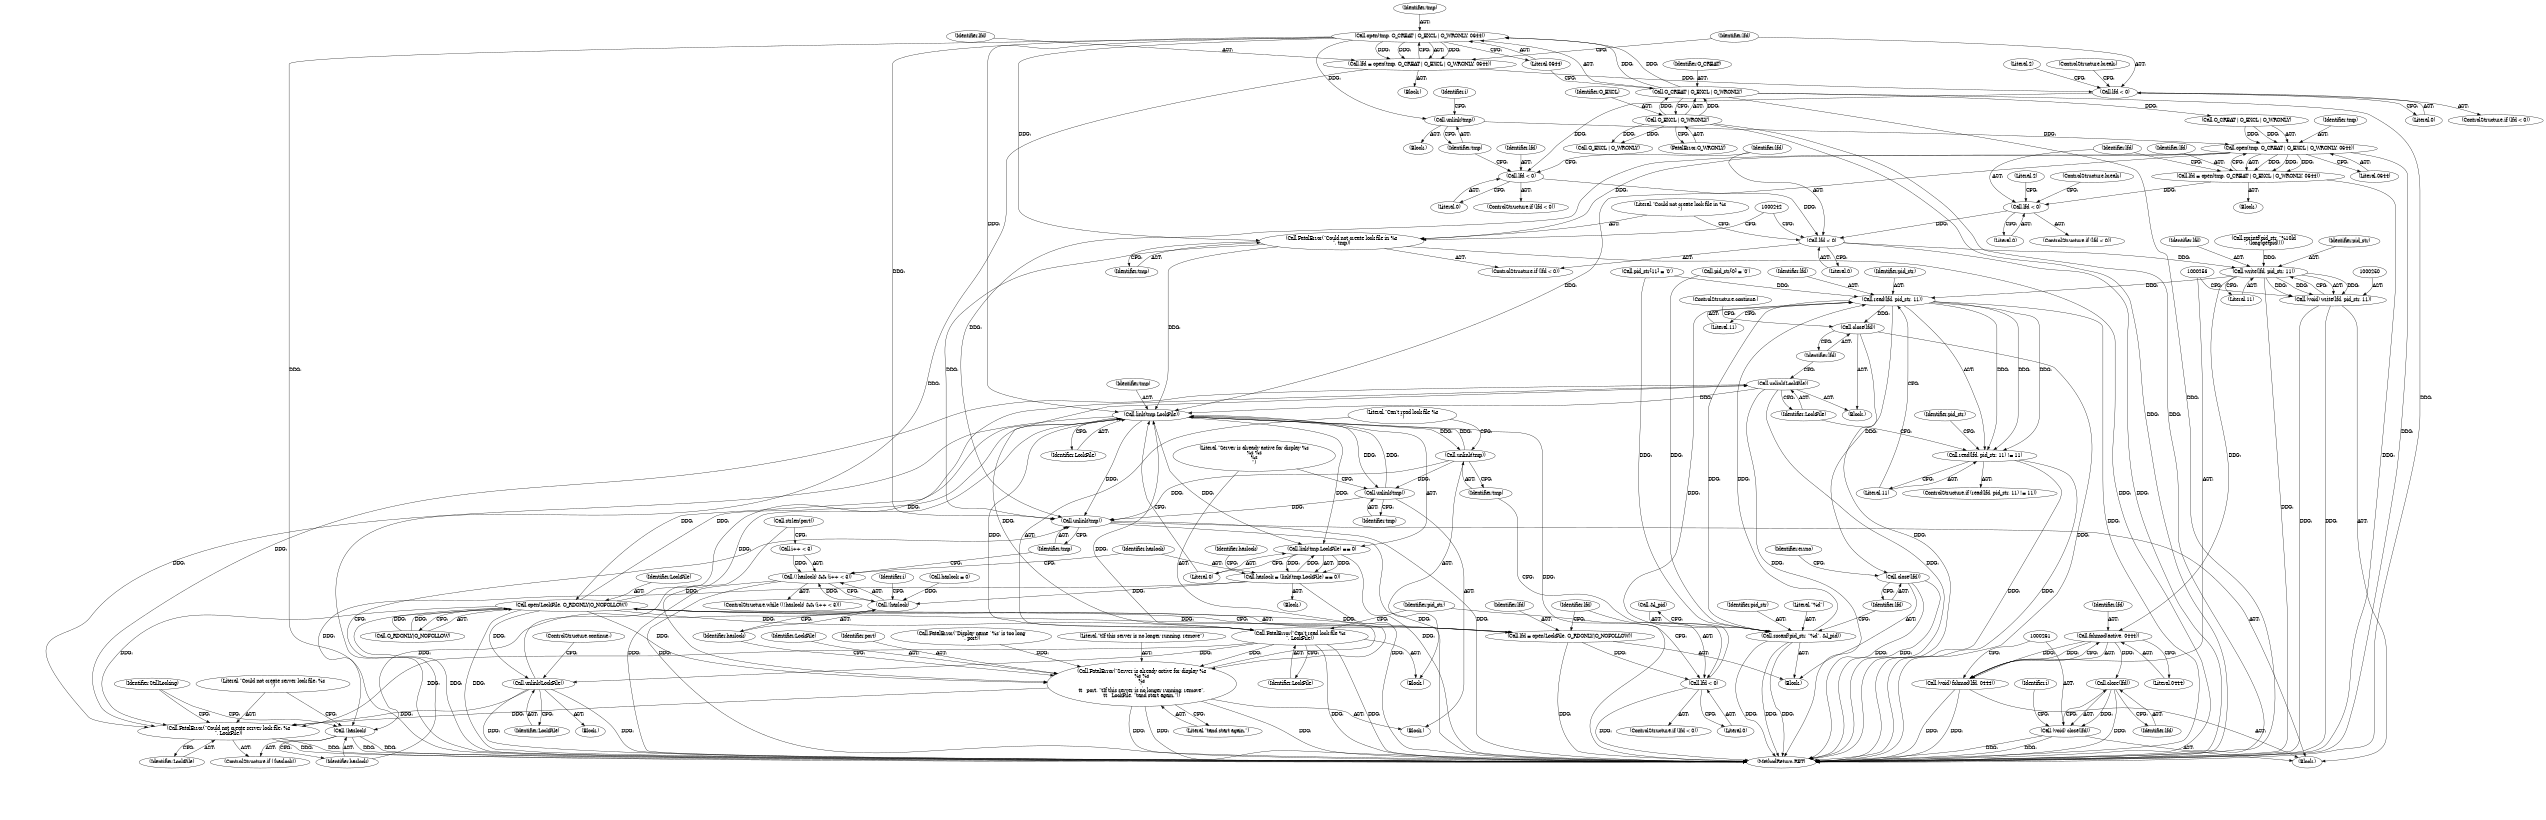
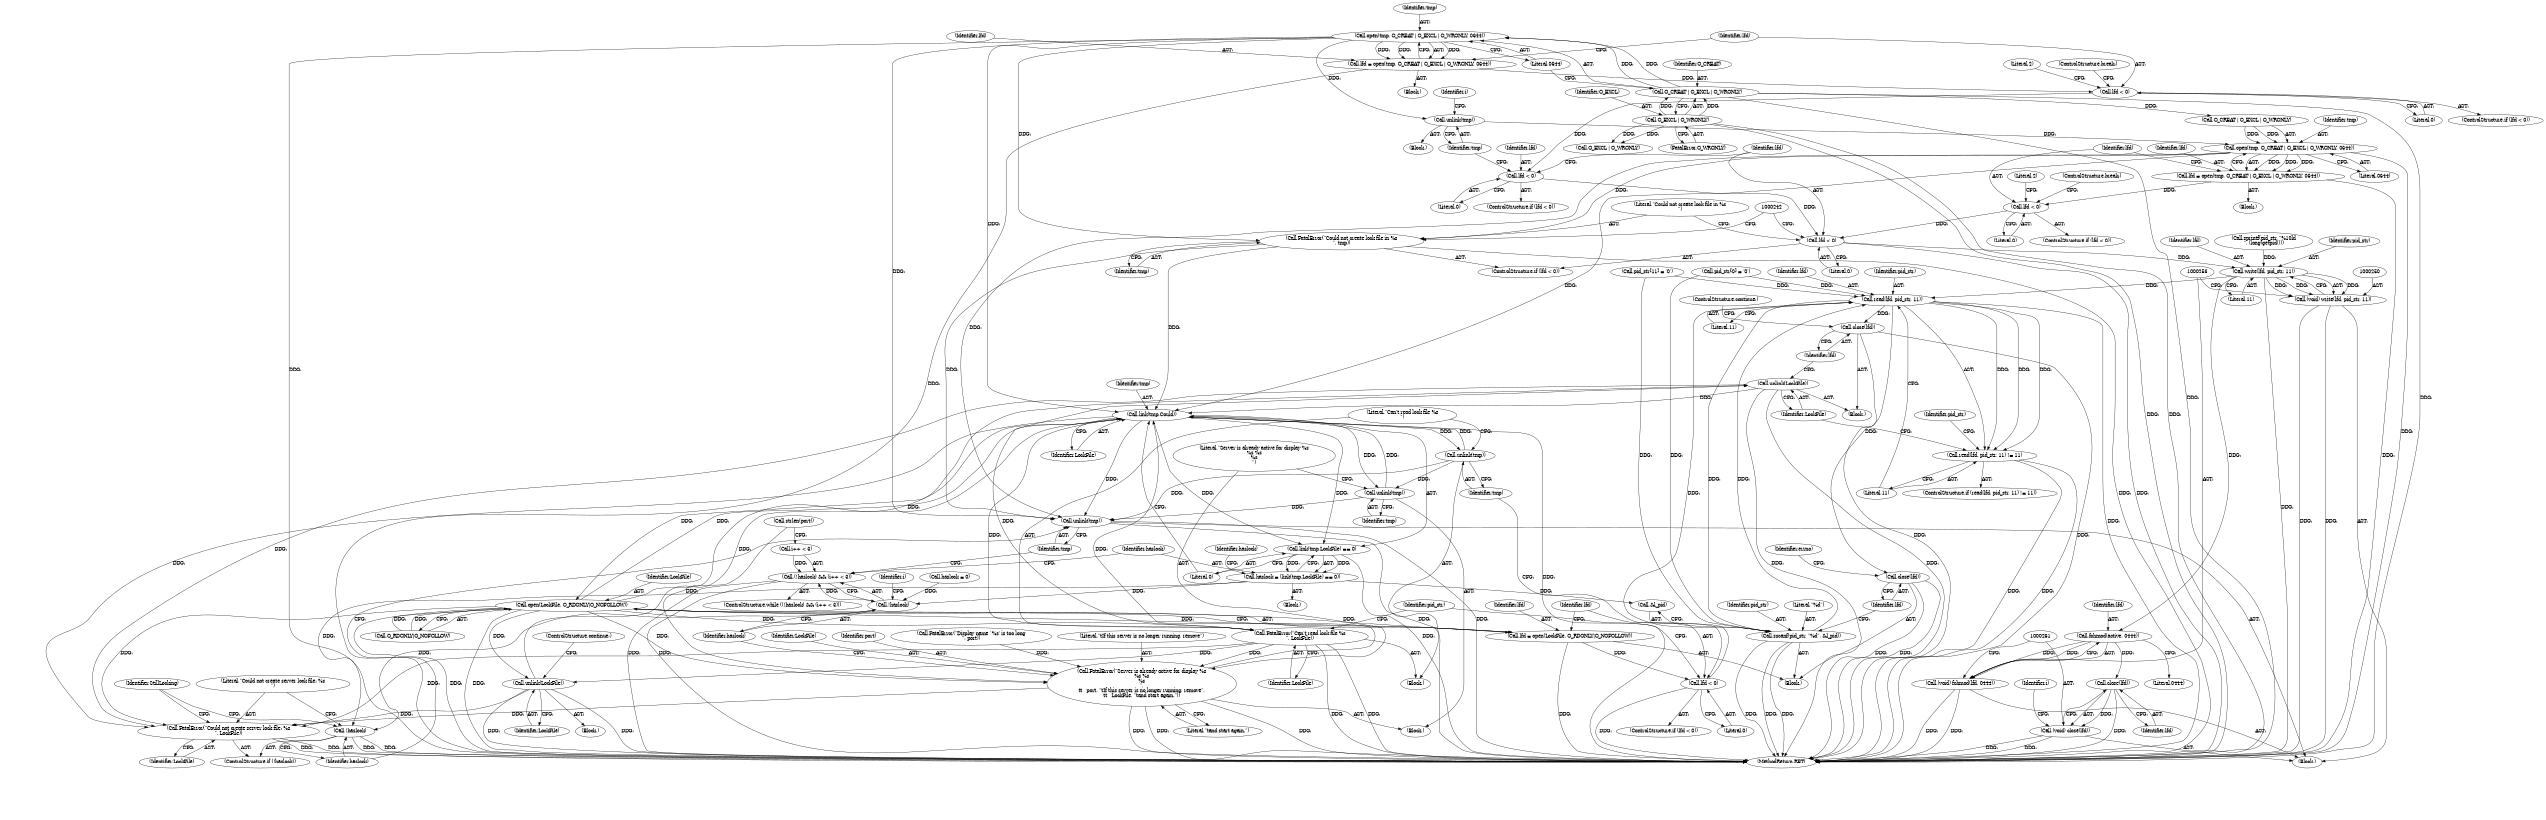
none -> (1806, 286)
(1152, 415) -> (1152, 415)
(1314, 564) -> (1314, 564)
(2146, 659) -> none
(1456, 753) -> (1488, 590)
